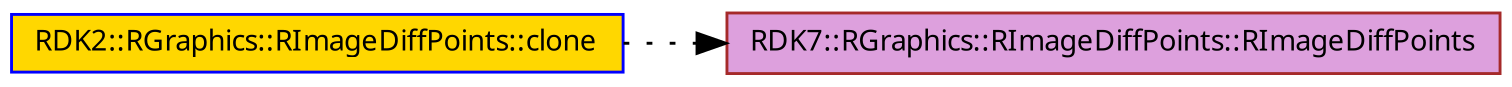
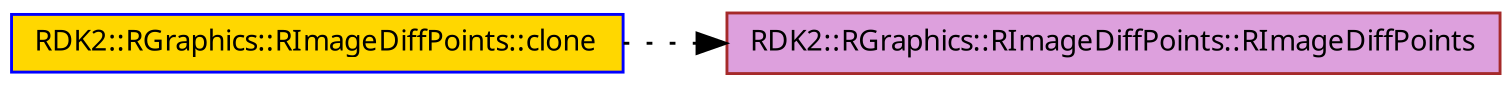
(1114, 43) -> (1114, 43)
